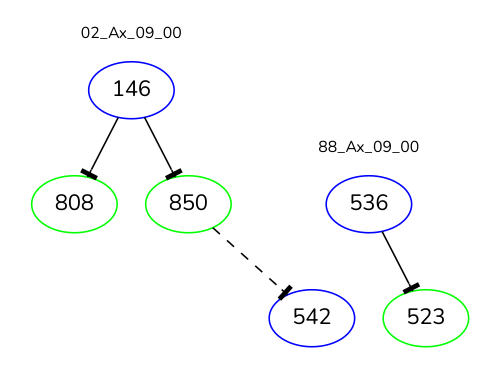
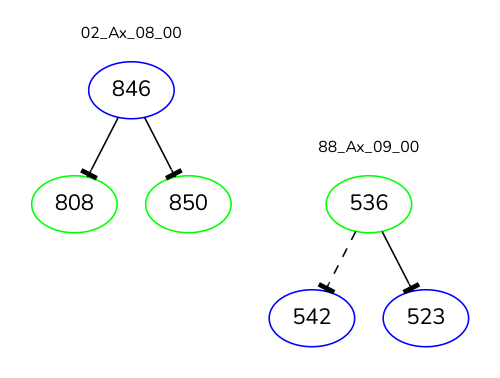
(131, 34) -> (131, 34)
(131, 90) -> (131, 90)
(369, 204) -> (369, 204)
(245, 257) -> (342, 258)
(426, 318) -> (426, 318)
